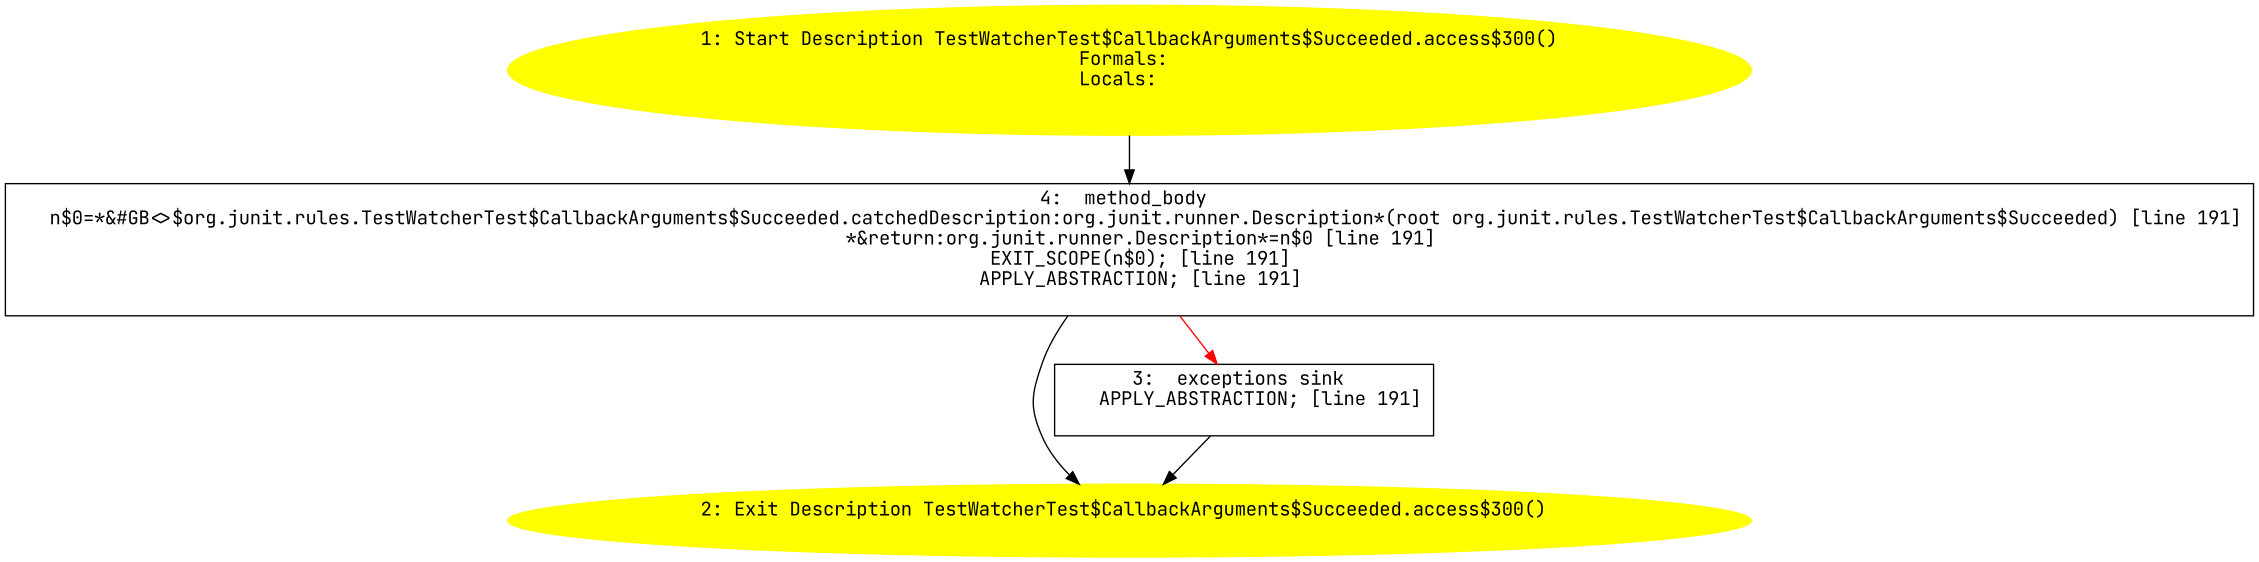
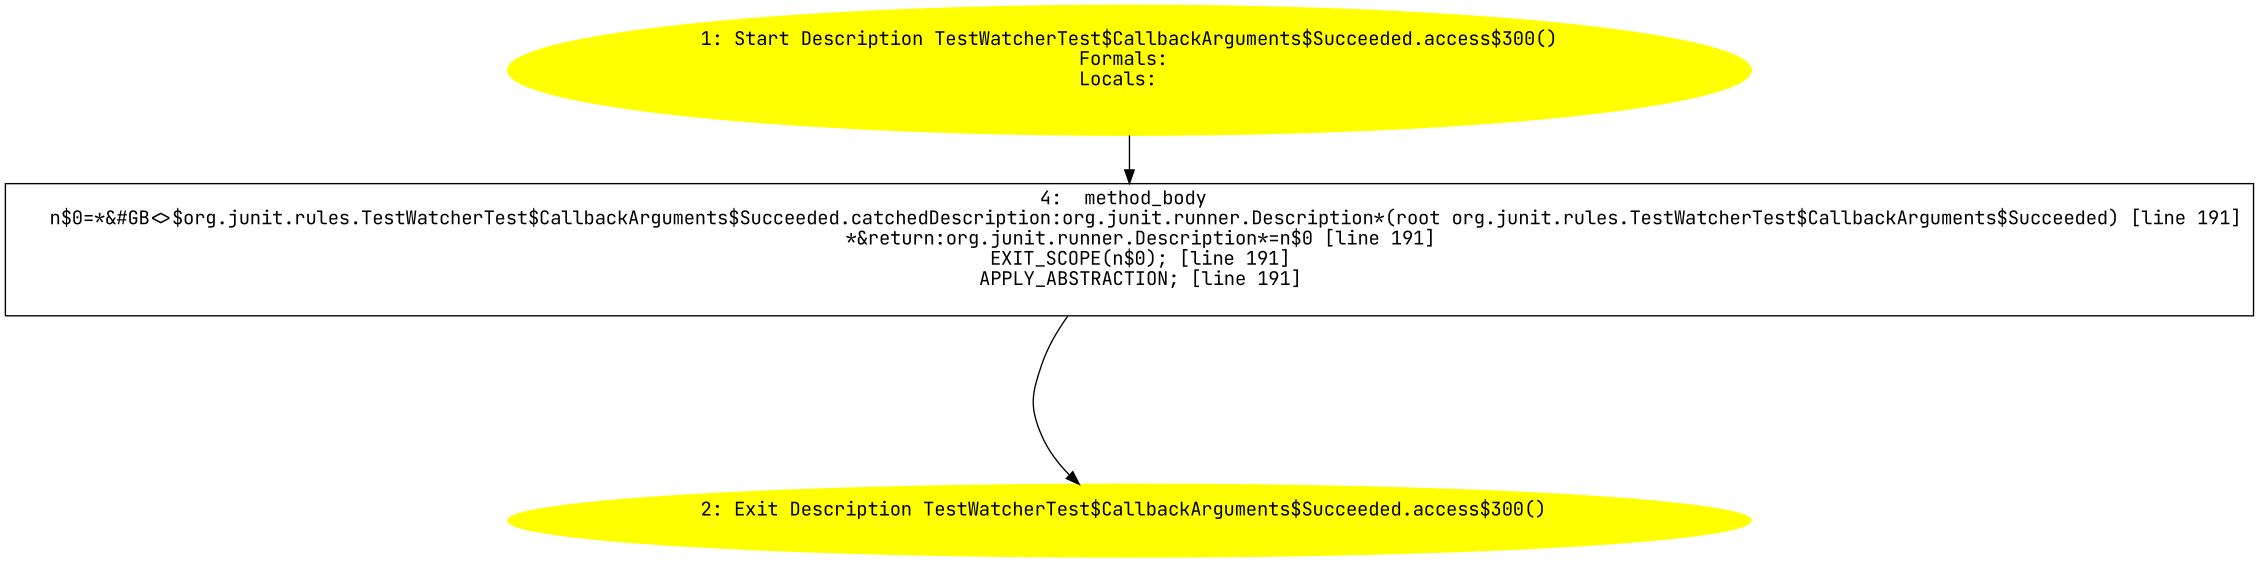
(1244, 400) -> none
